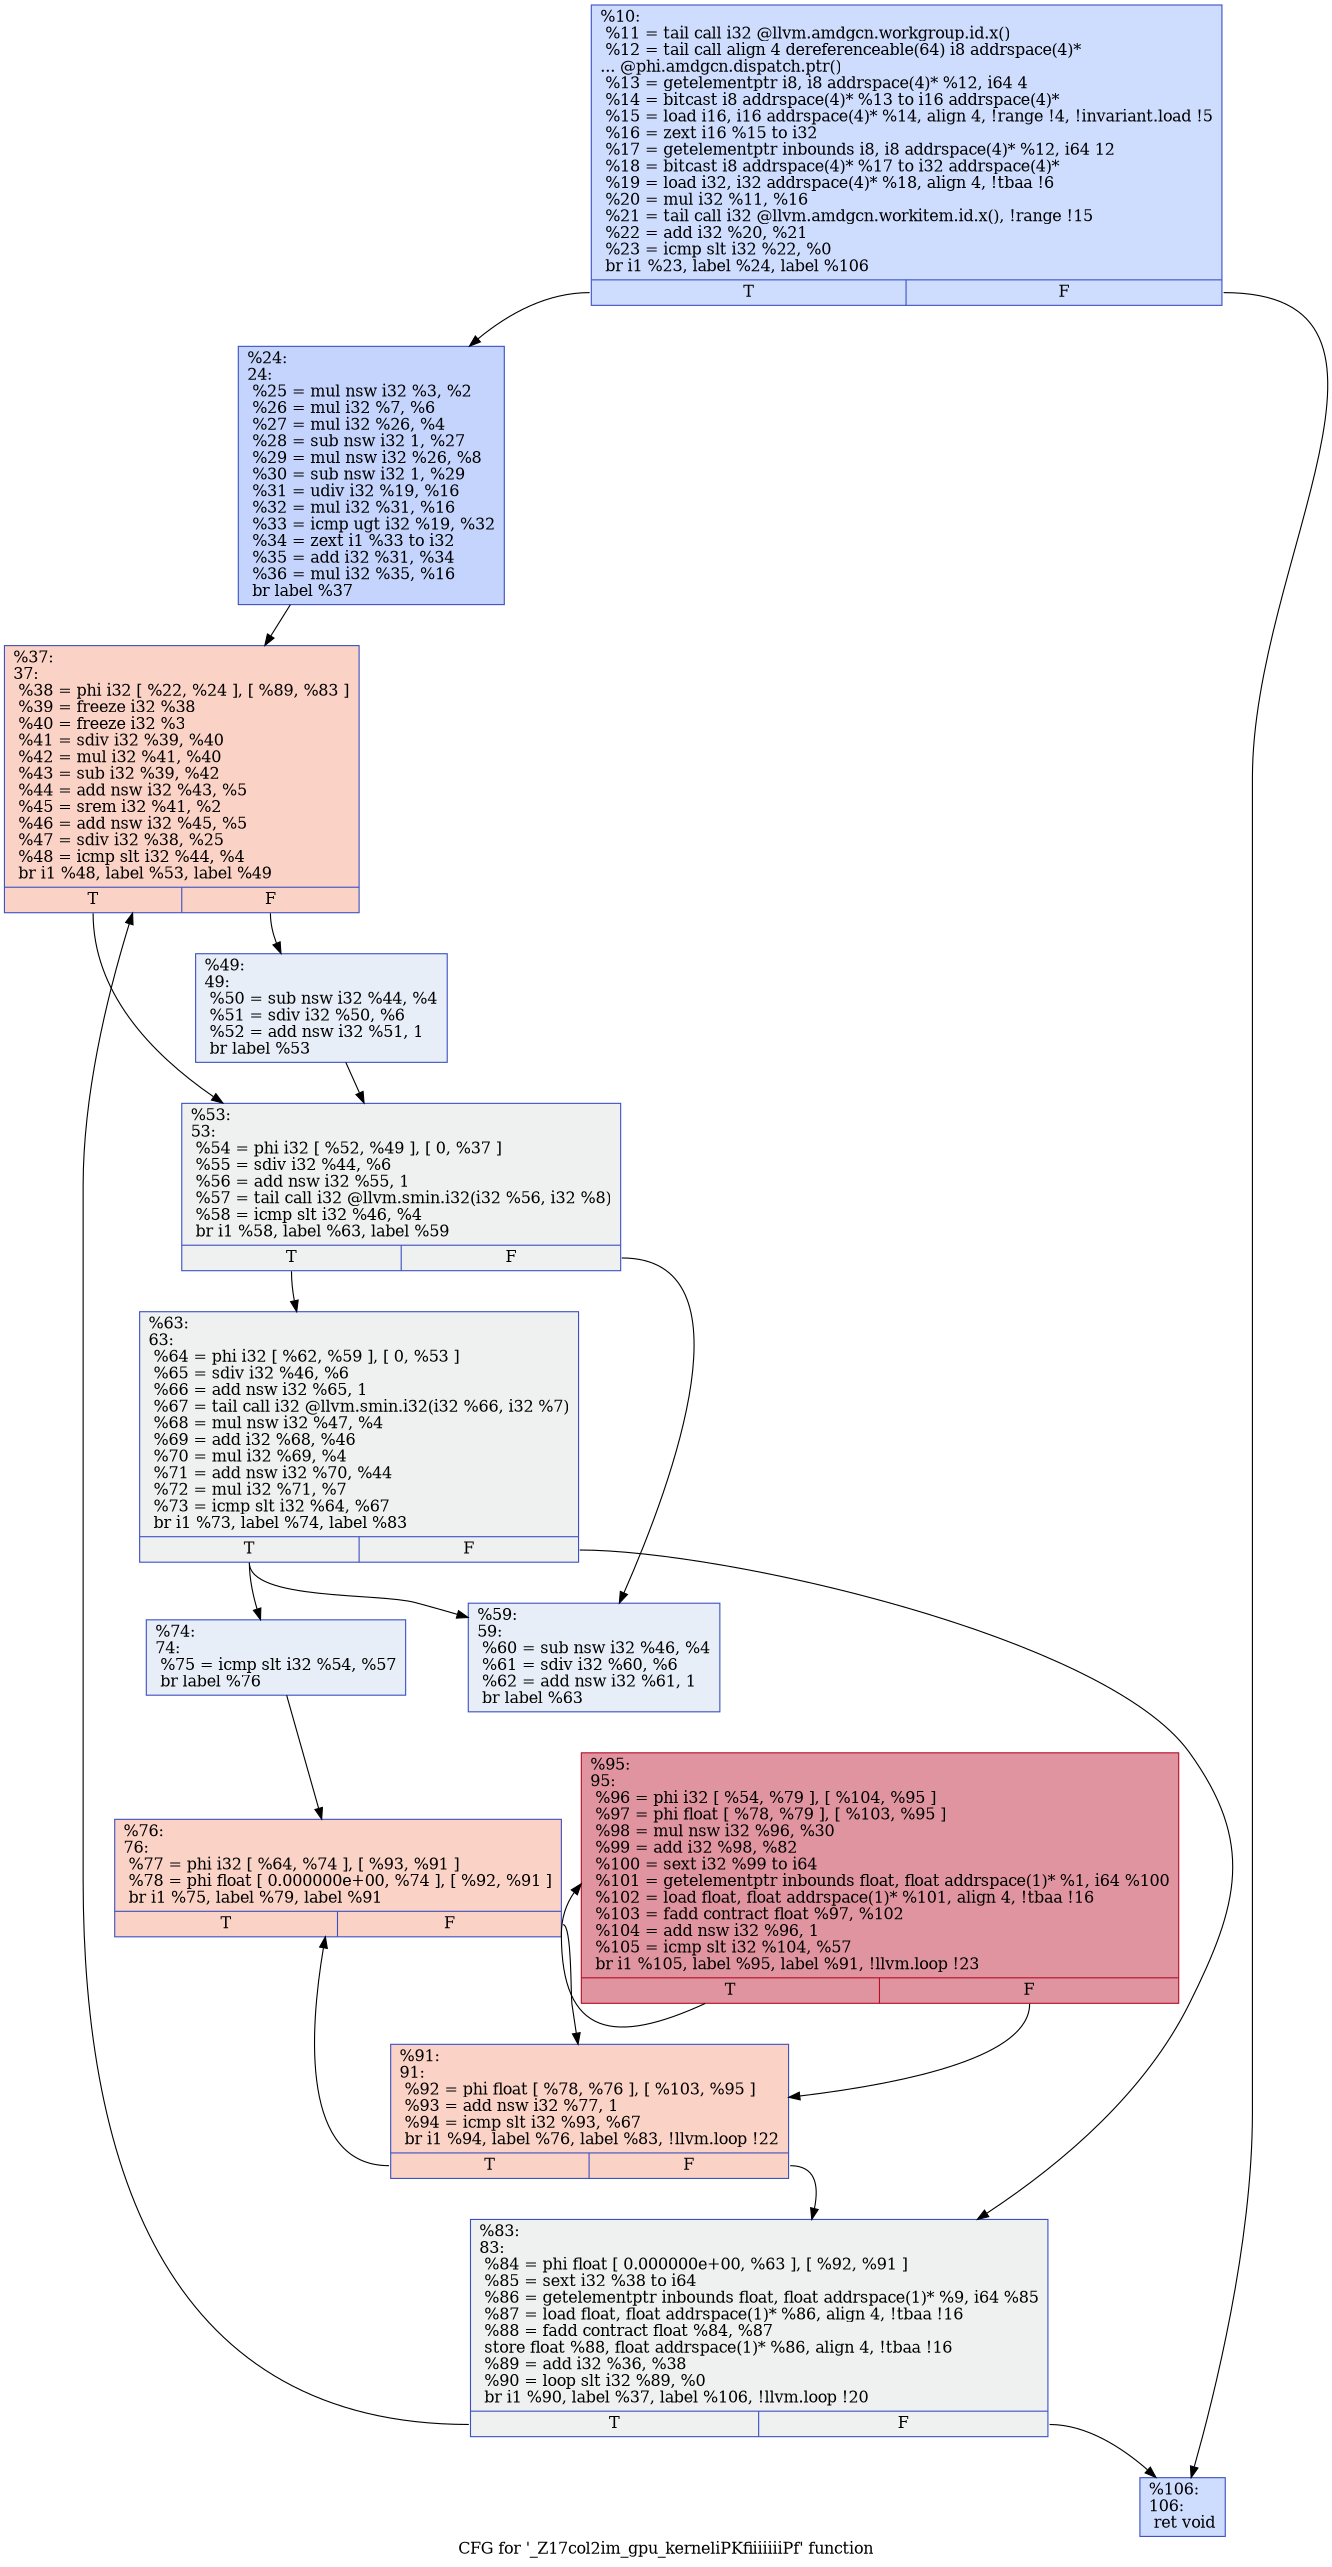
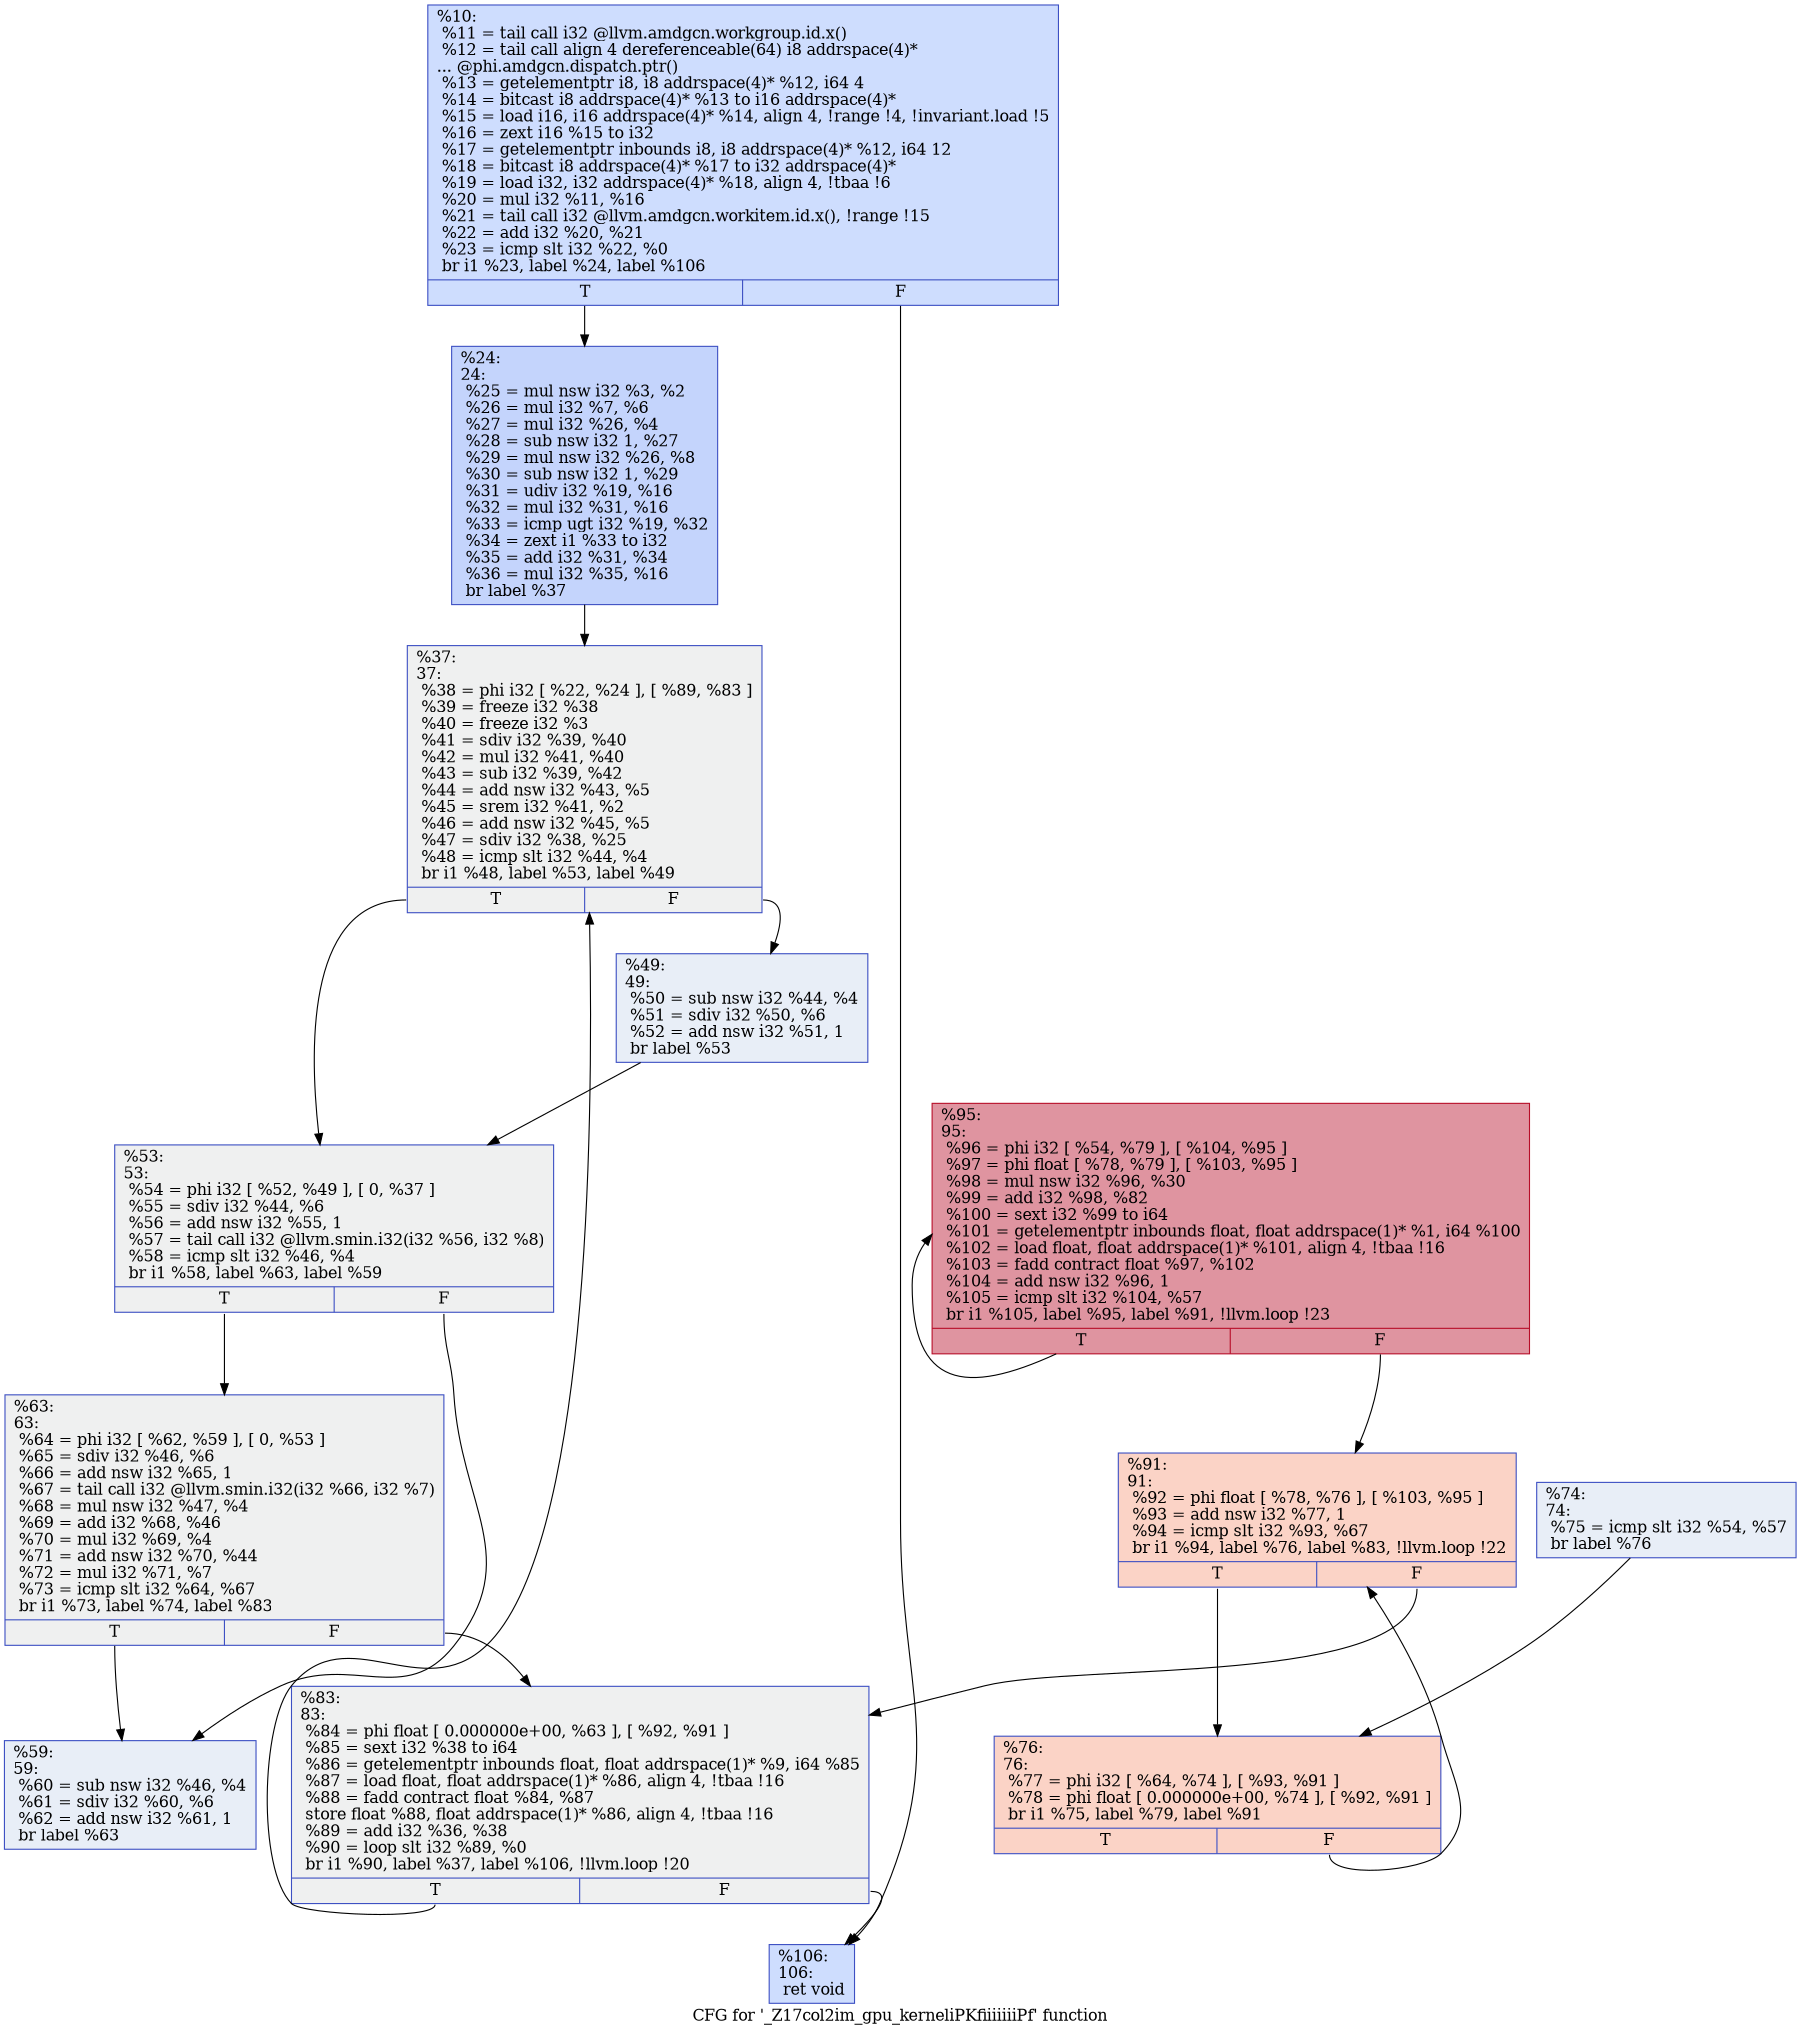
(182, 779) -> (585, 779)
(252, 1586) -> none
